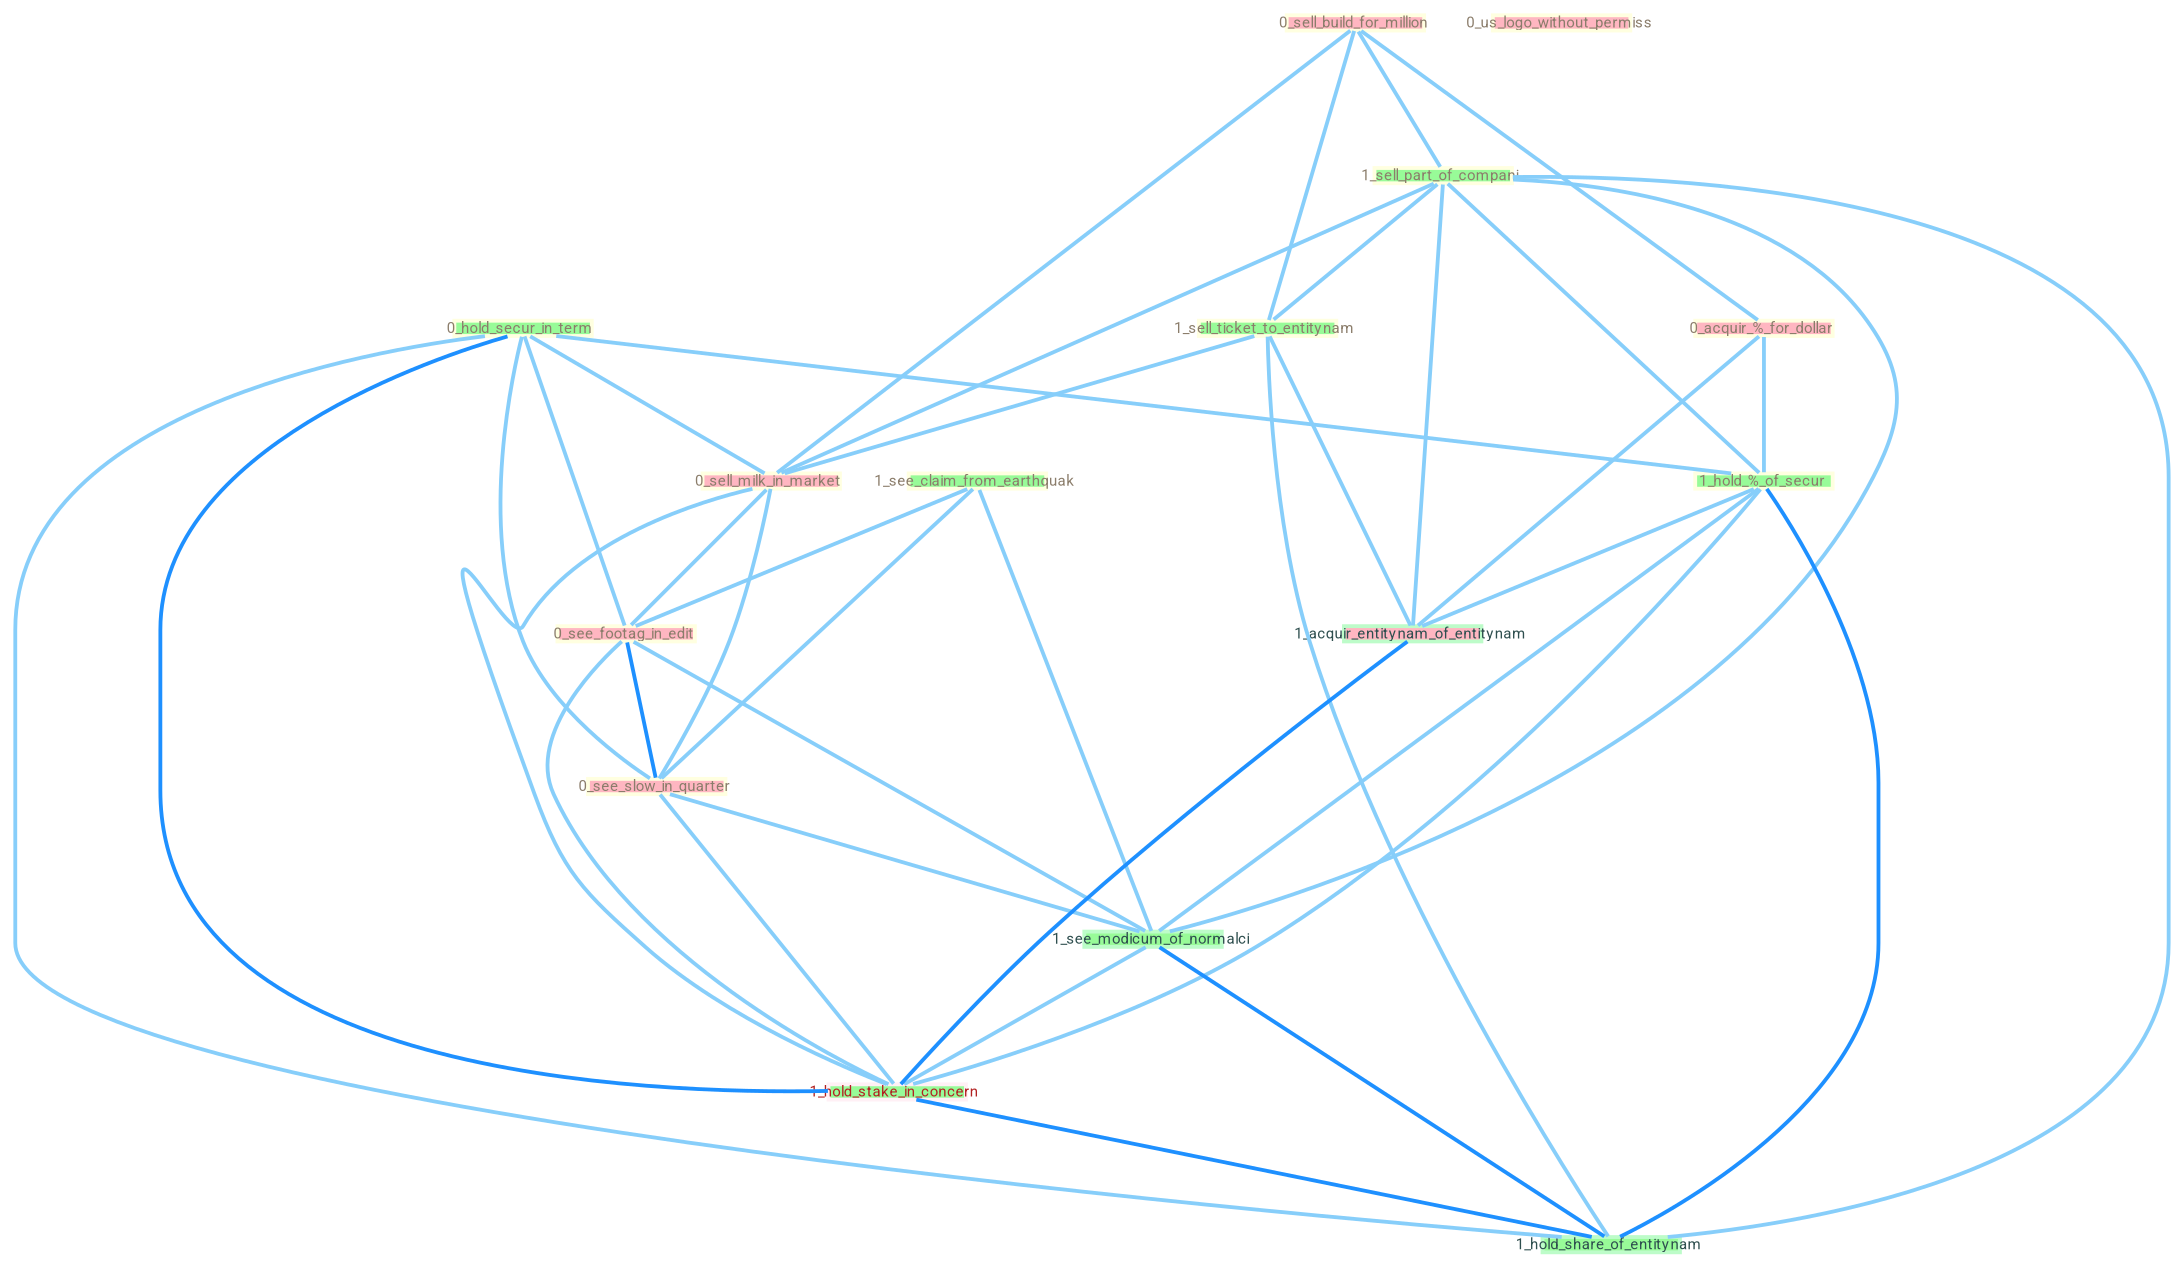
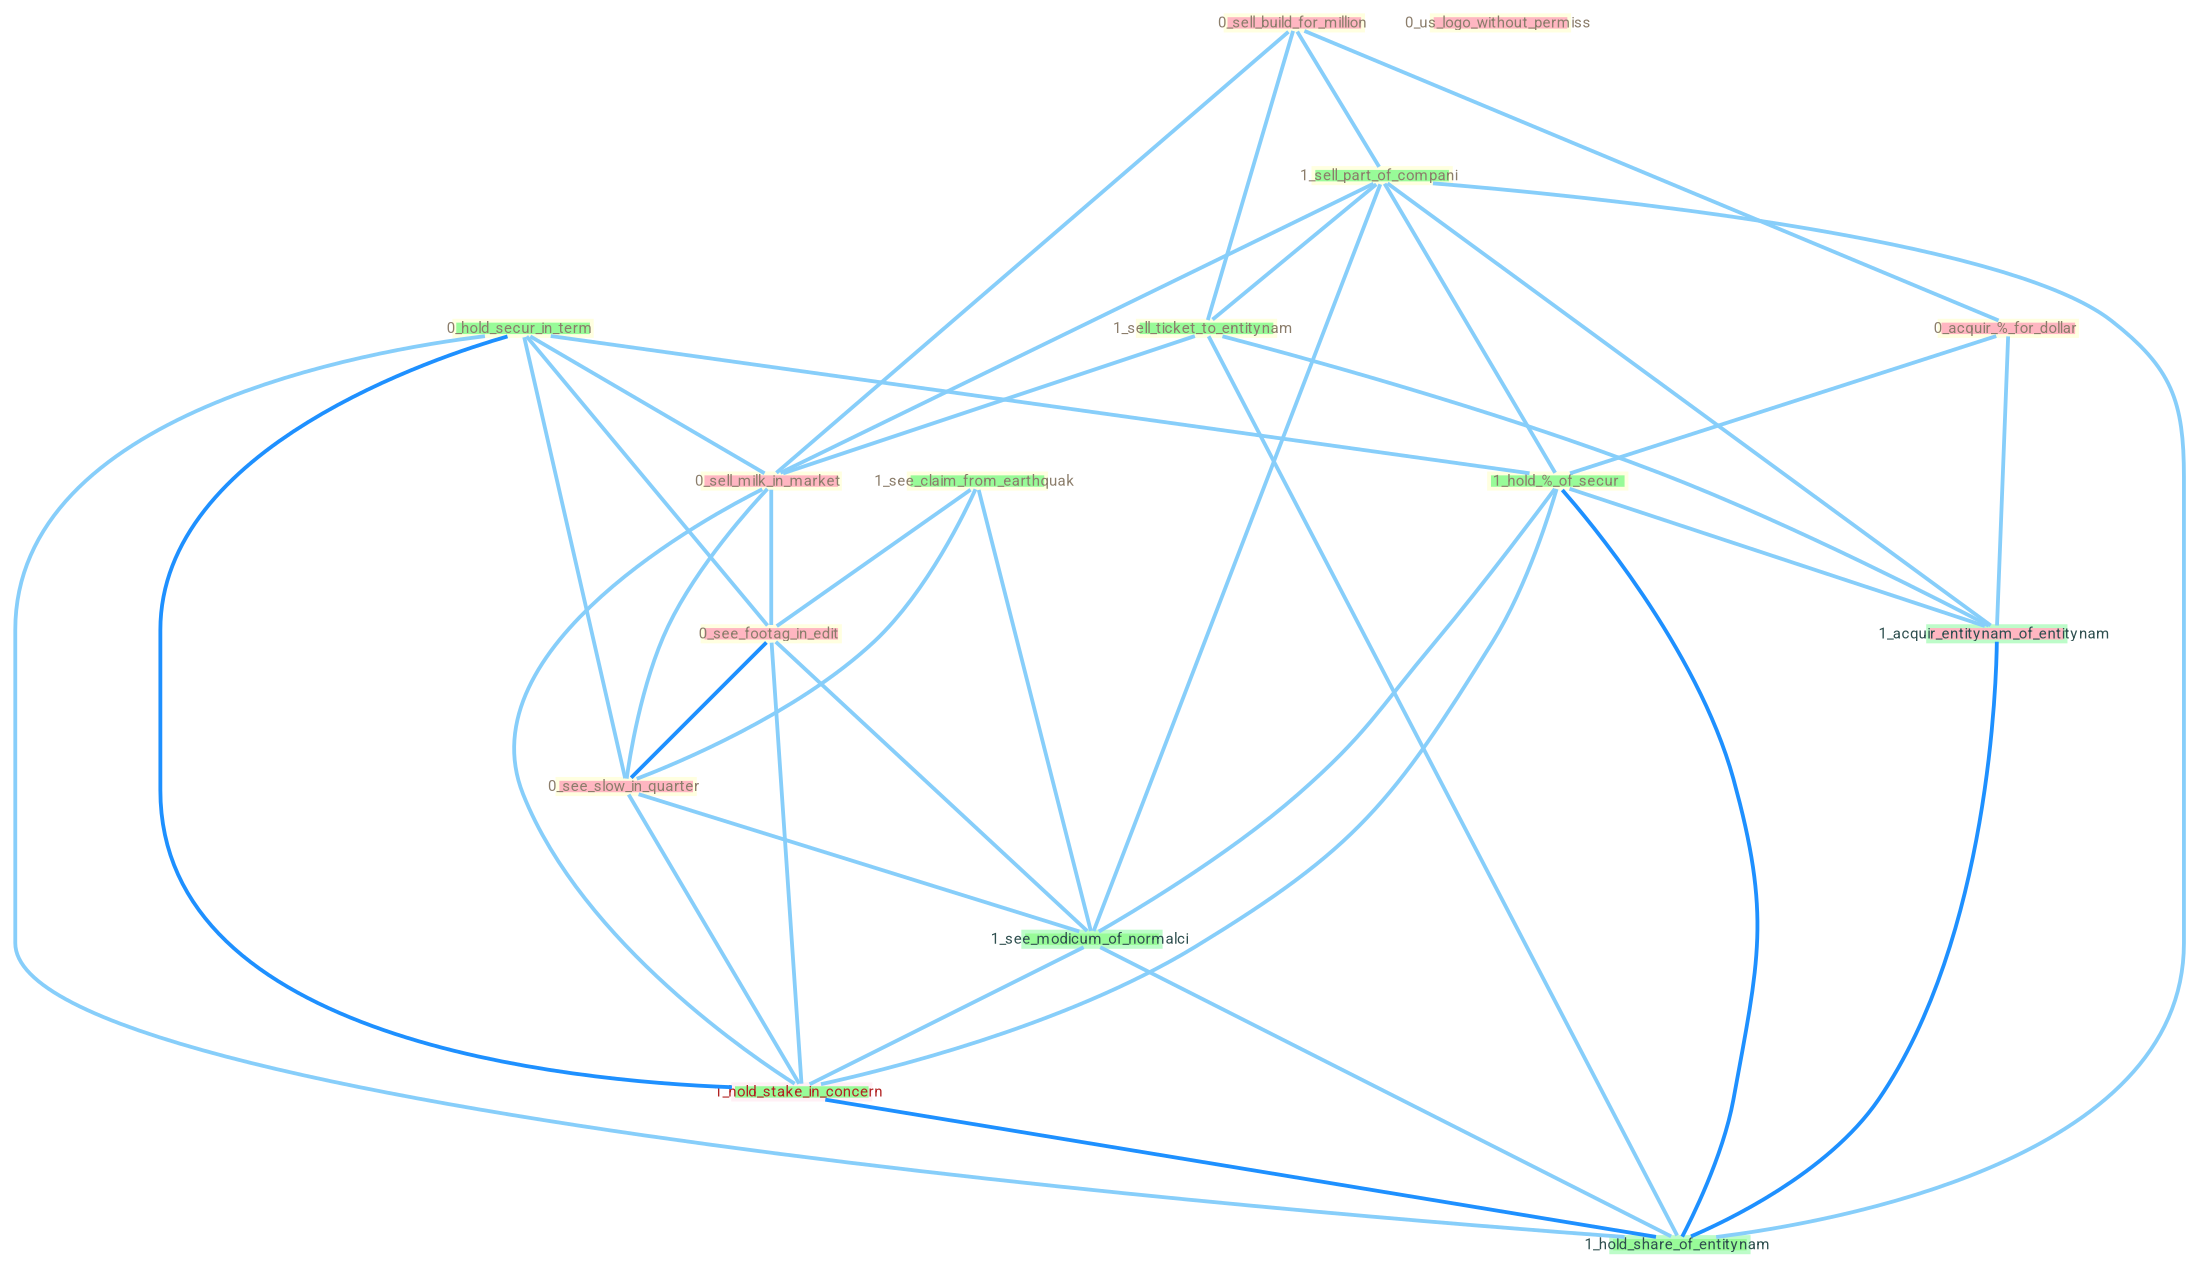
(1156, 840) -> (1933, 991)
(1382, 1092) -> (1386, 1092)
